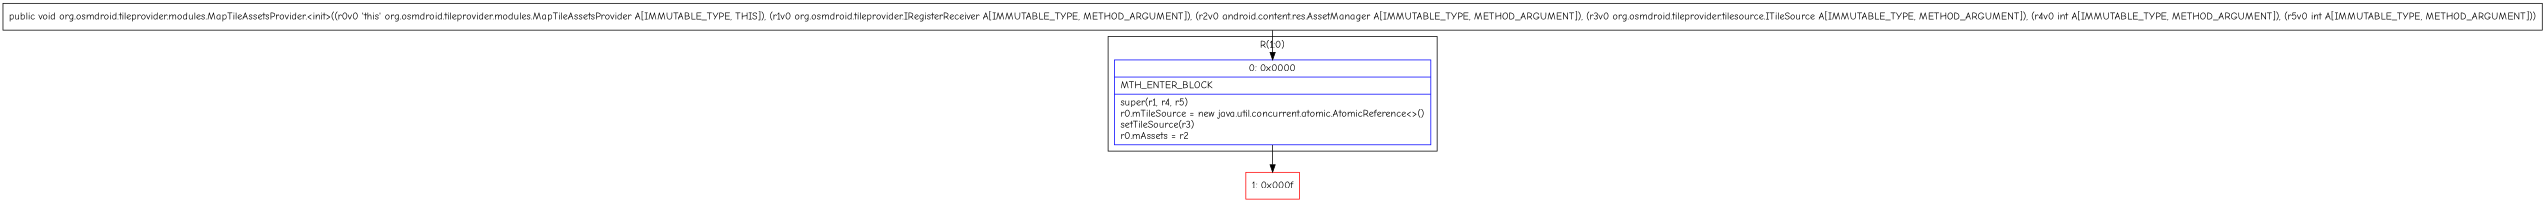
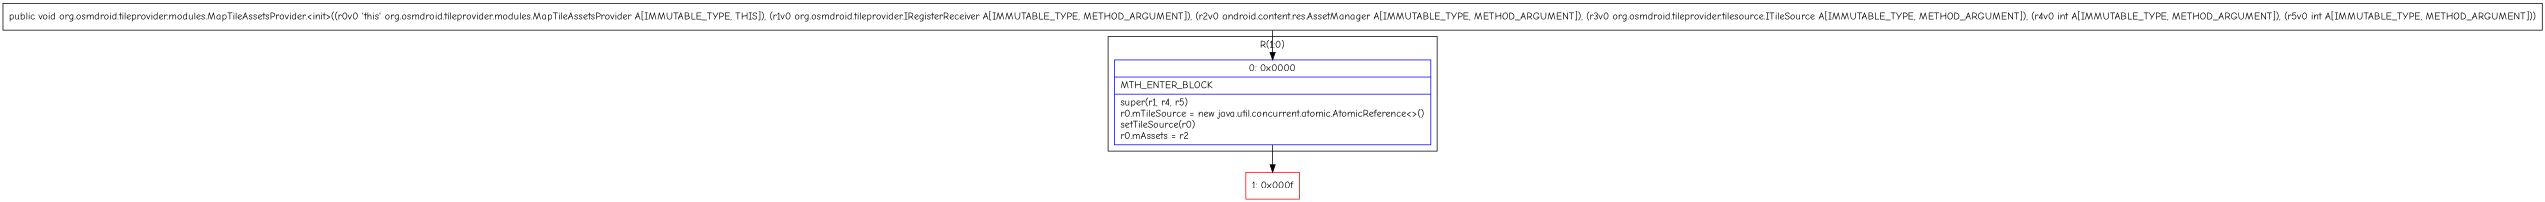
(1158, 125) -> (1158, 125)
